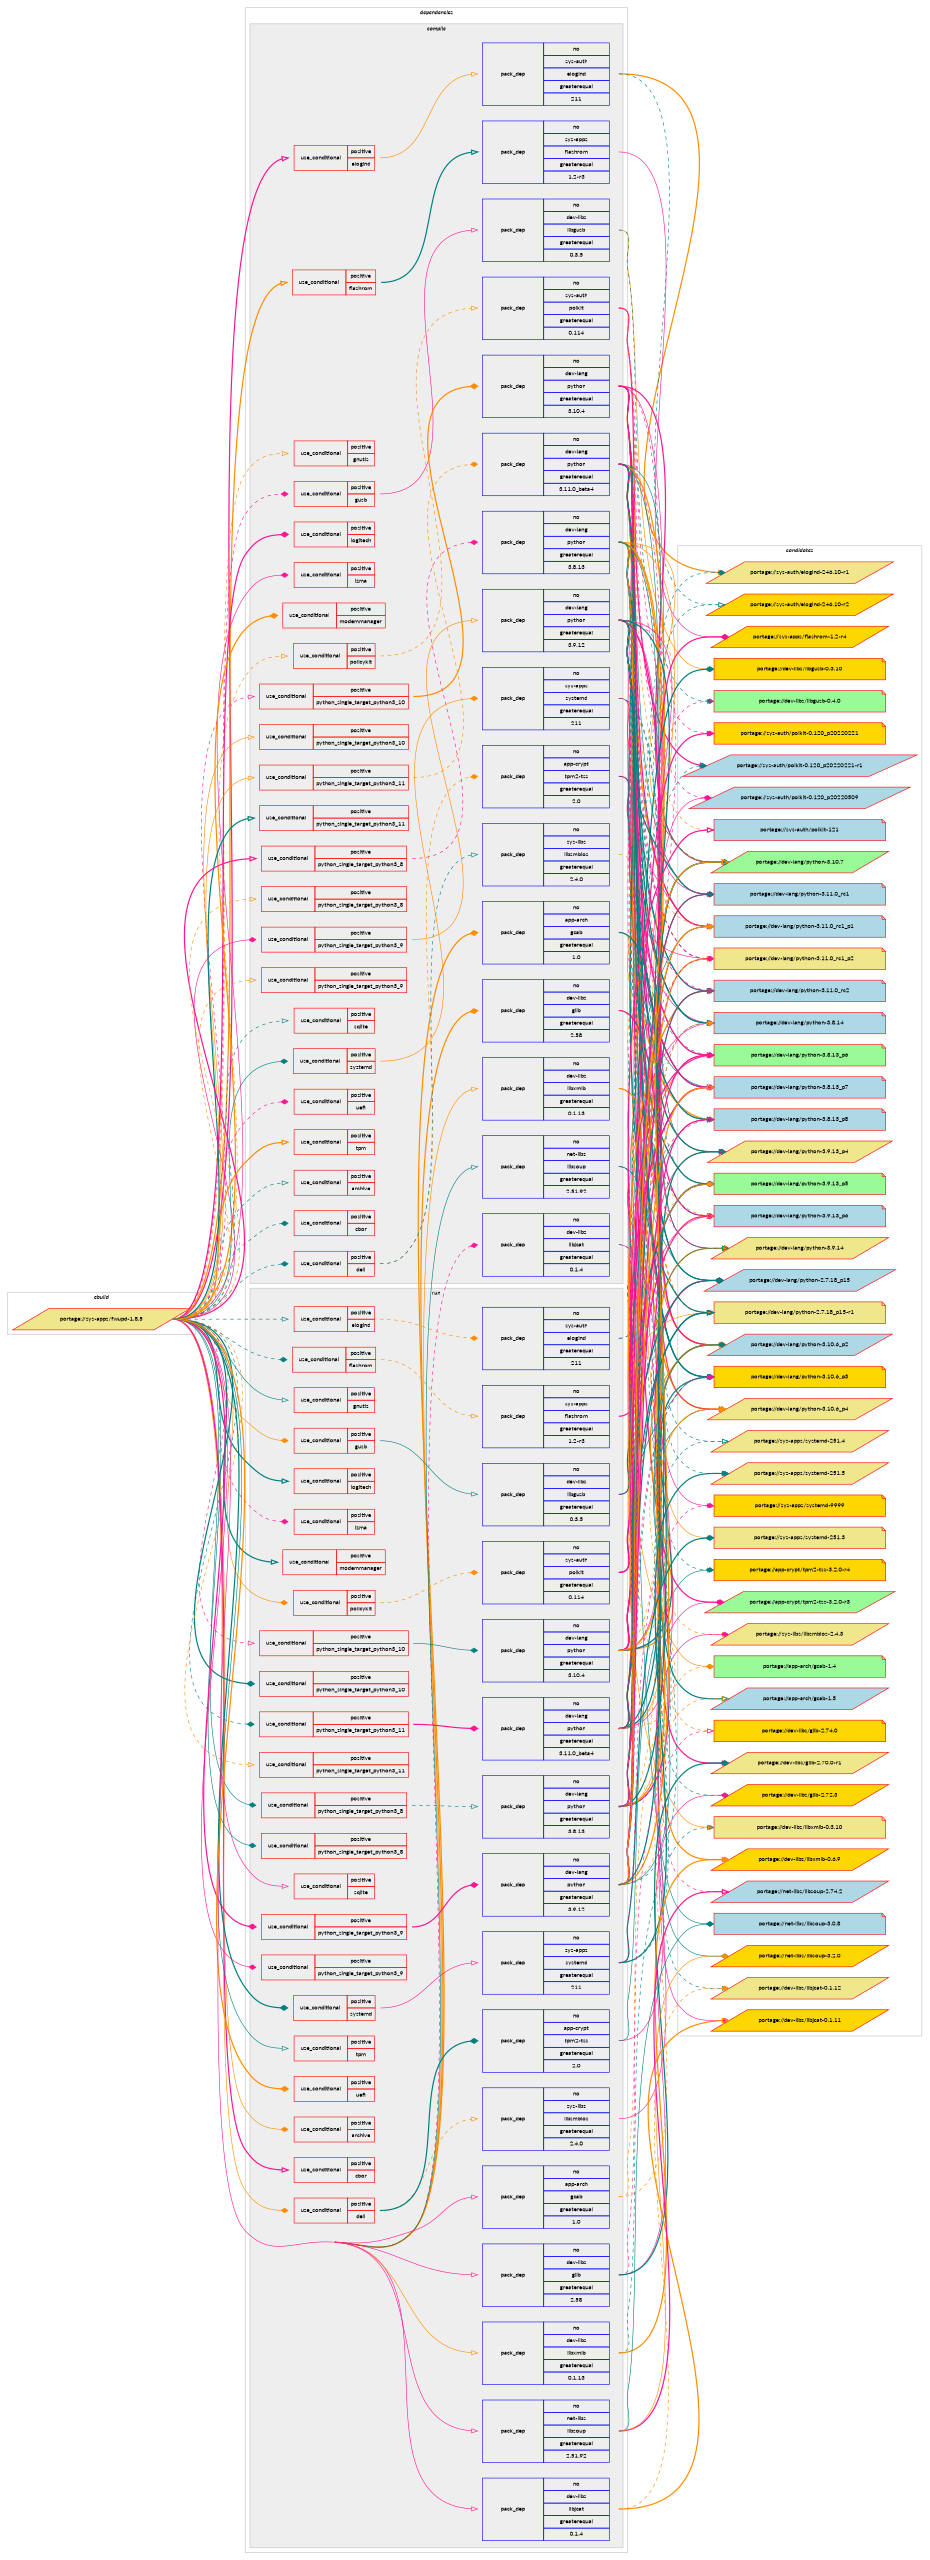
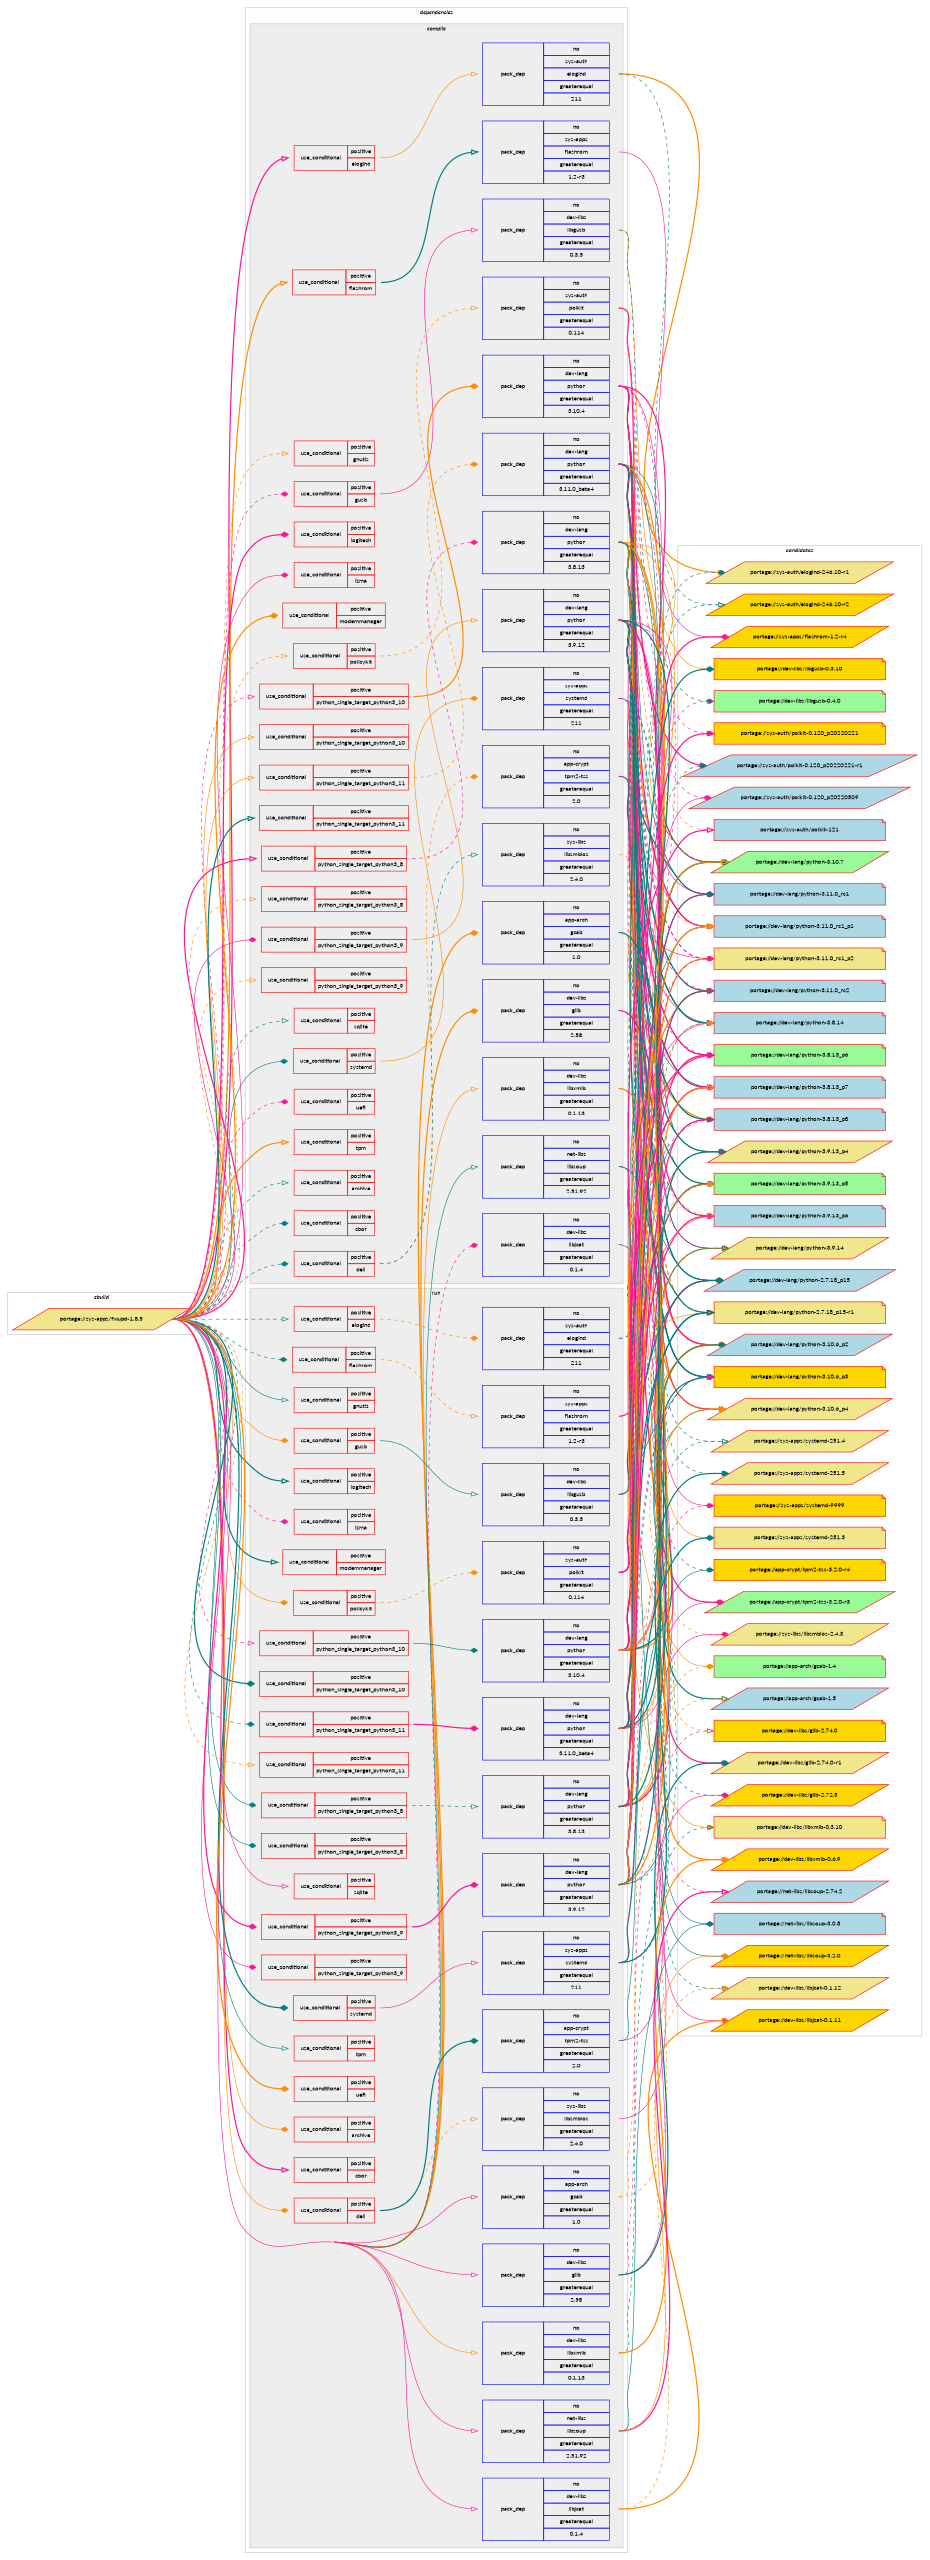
(800, 1763) -> (800, 1763)
